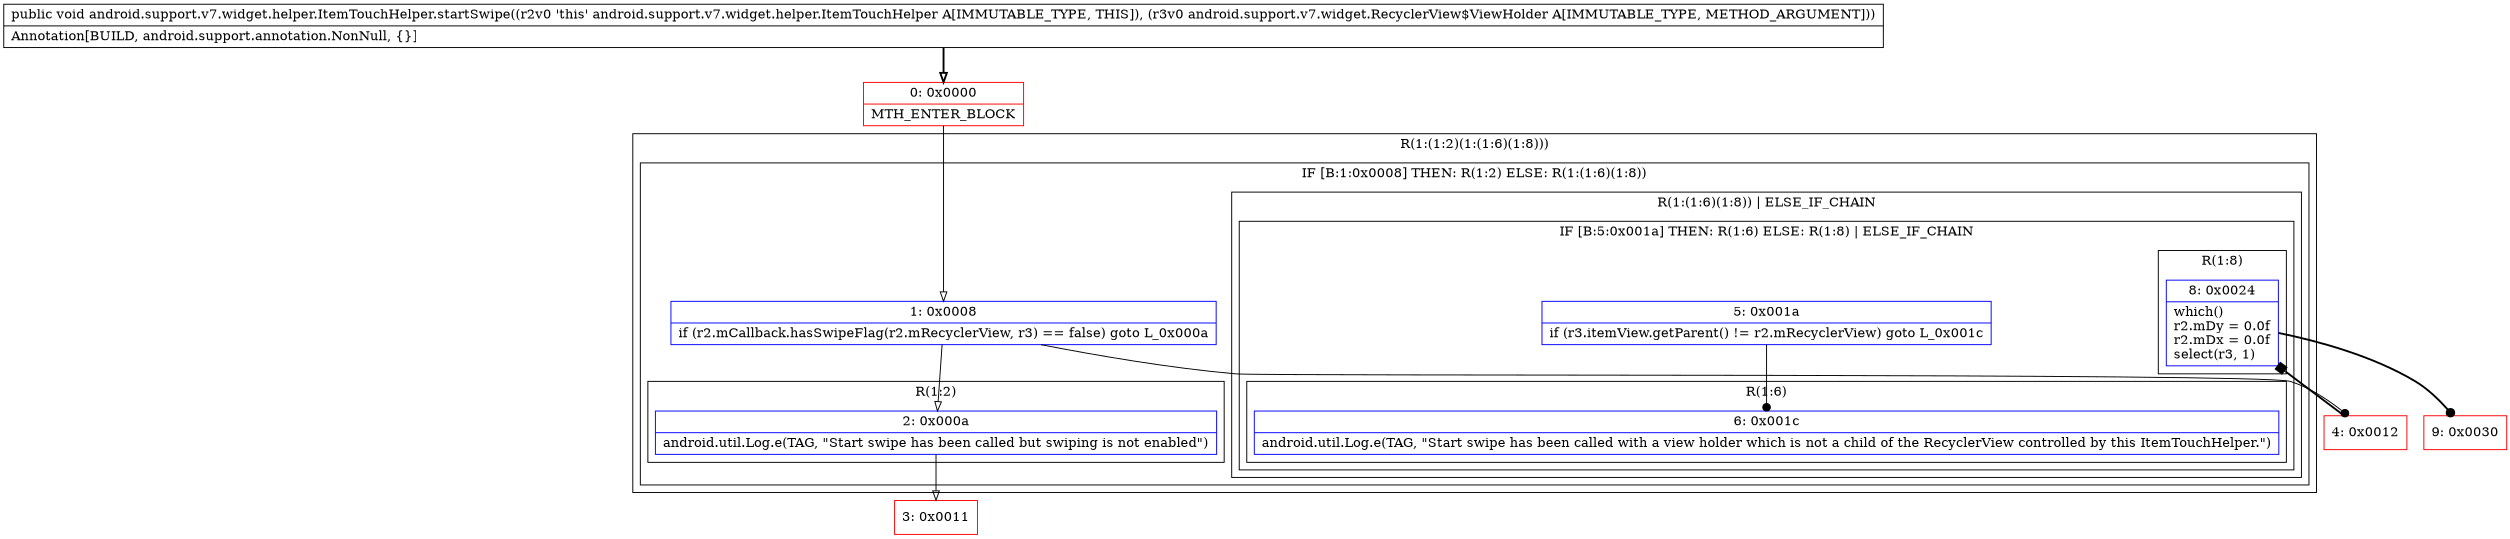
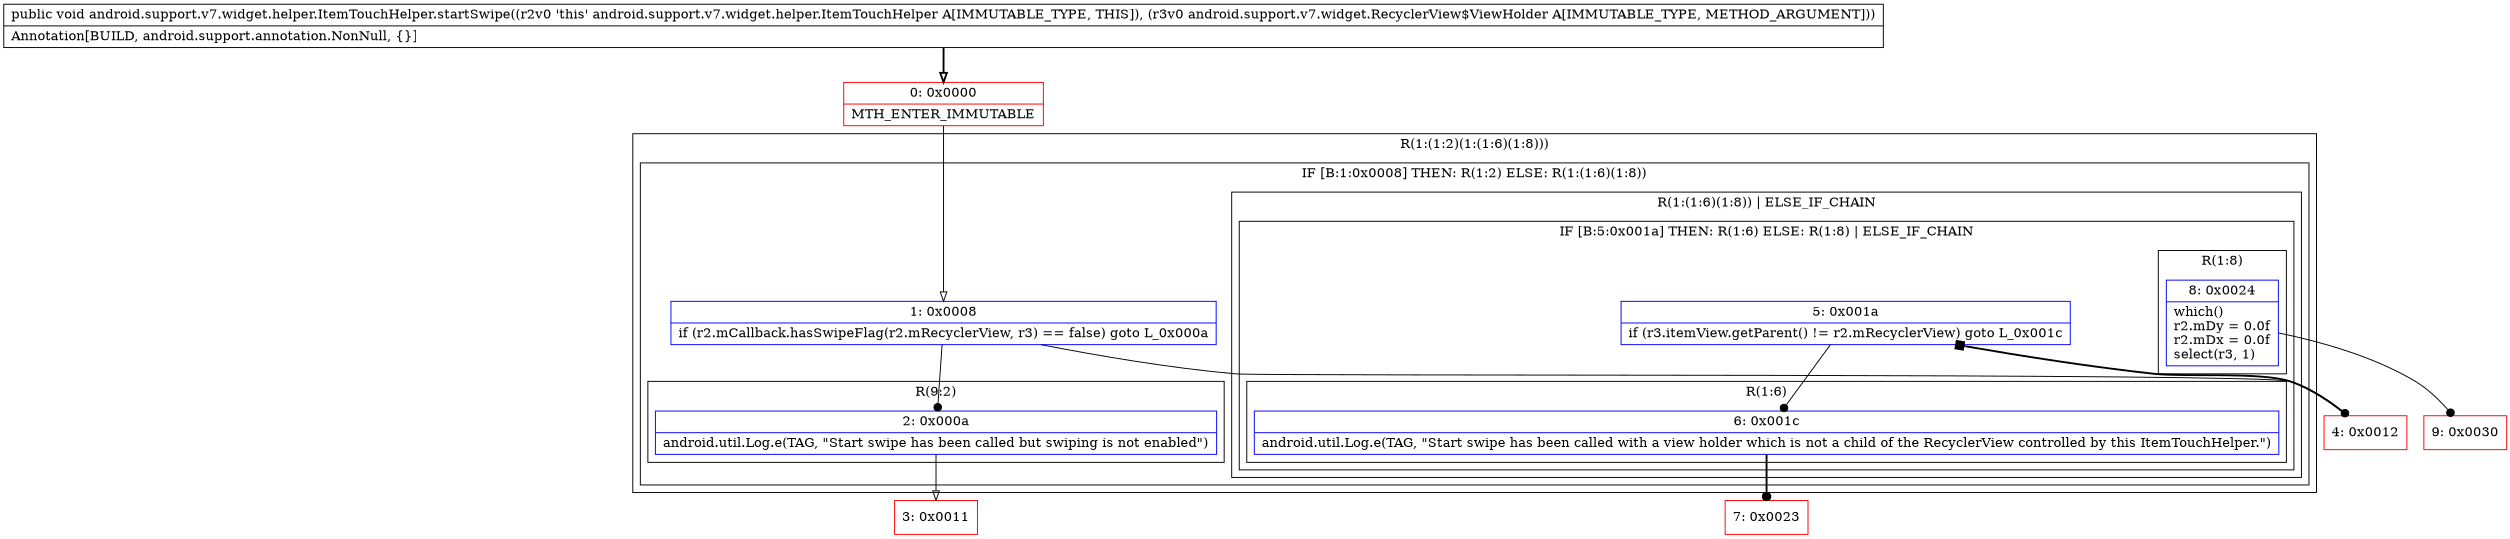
(944, 114) -> (944, 114)
(2369, 359) -> (2369, 359)
(940, 373) -> (940, 374)
(936, 392) -> (936, 392)
(2315, 394) -> (2131, 371)
none -> (1767, 517)
